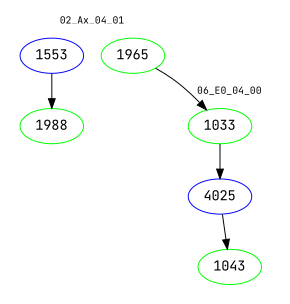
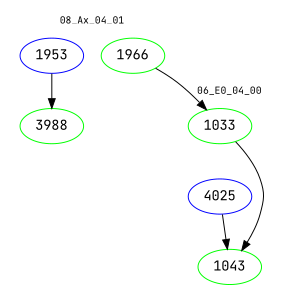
(92, 21) -> (92, 21)
(52, 56) -> (52, 56)
(133, 56) -> (133, 56)
(52, 126) -> (52, 126)
(220, 157) -> (263, 190)
